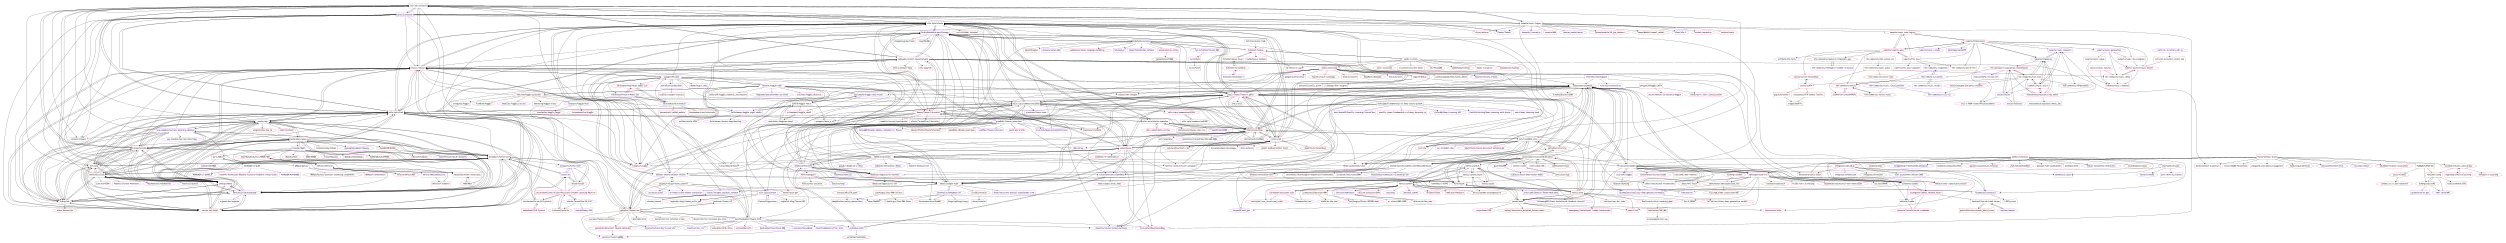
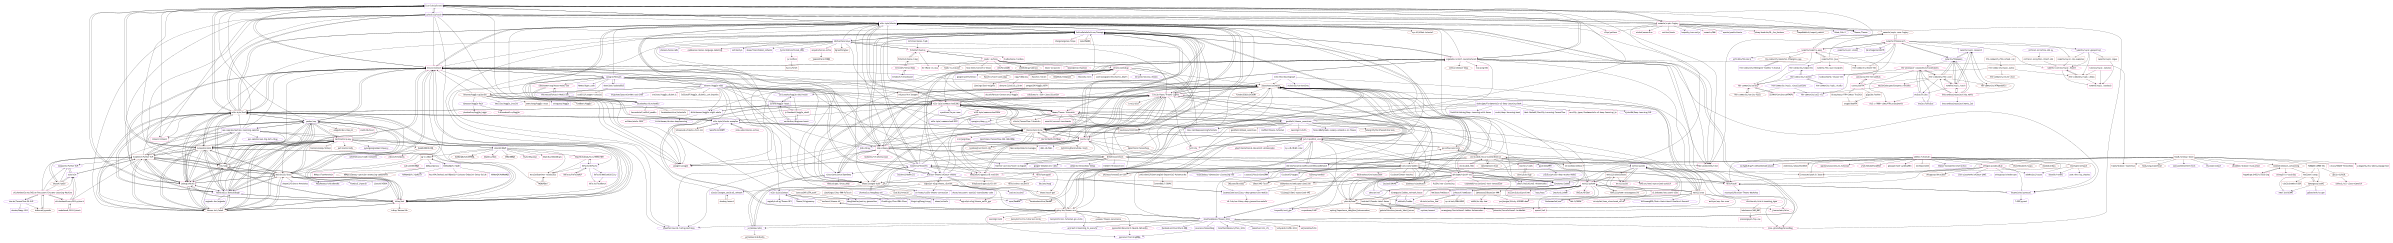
none -> (345, 148)
